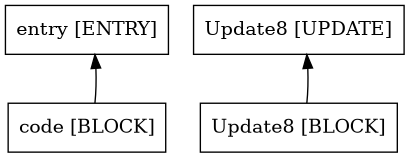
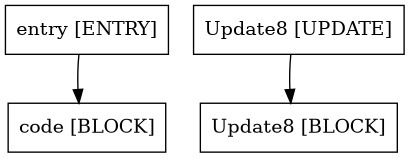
(96, 86) -> (78, 72)
(308, 86) -> (290, 72)
